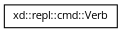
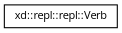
(61, 16) -> (61, 16)
